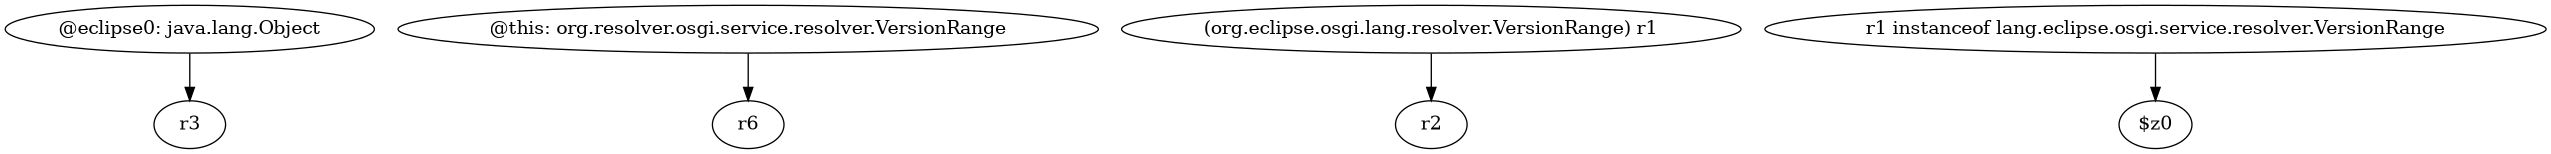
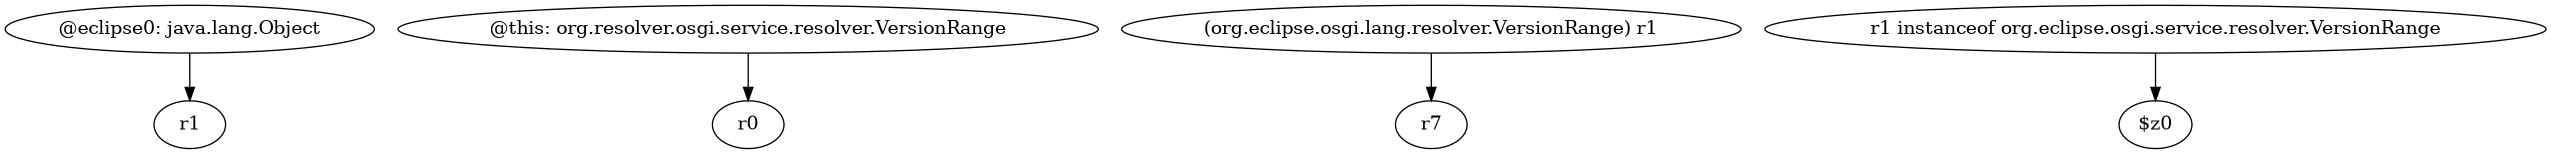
(2156, 29) -> (2156, 29)
(190, 125) -> (190, 125)
(748, 125) -> (748, 125)
(1431, 125) -> (1431, 125)
